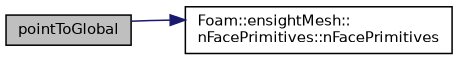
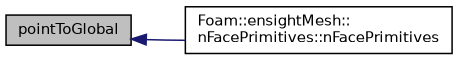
(151, 21) -> (166, 40)
